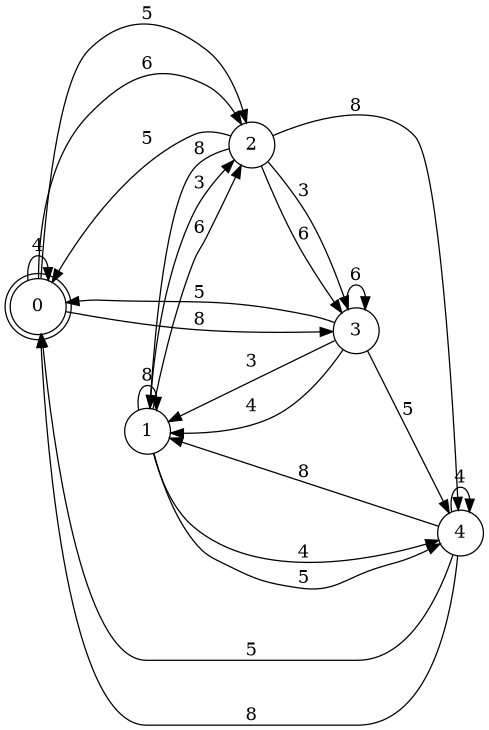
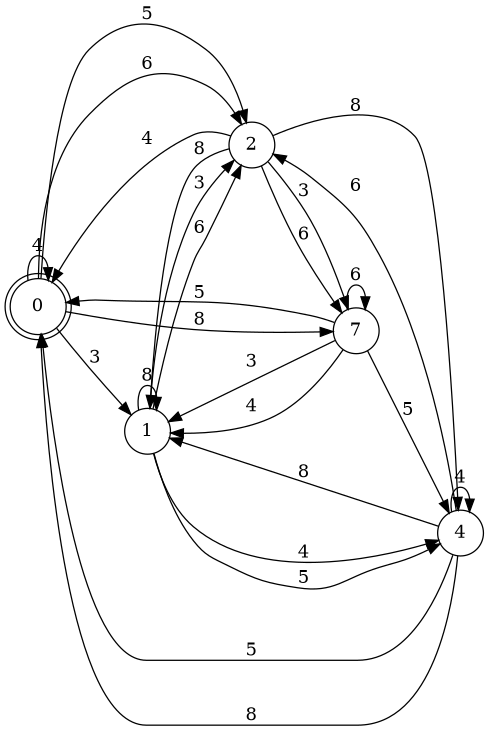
(148, 139) -> (148, 139)
none -> (407, 315)
(356, 331) -> (356, 331)
none -> (89, 367)
